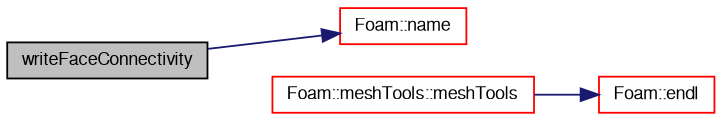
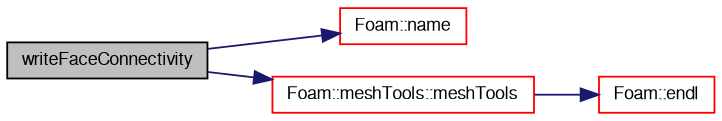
none -> (231, 75)
